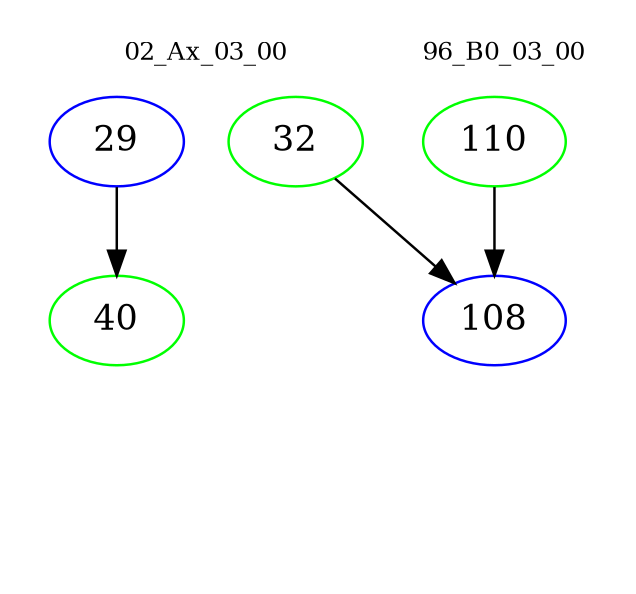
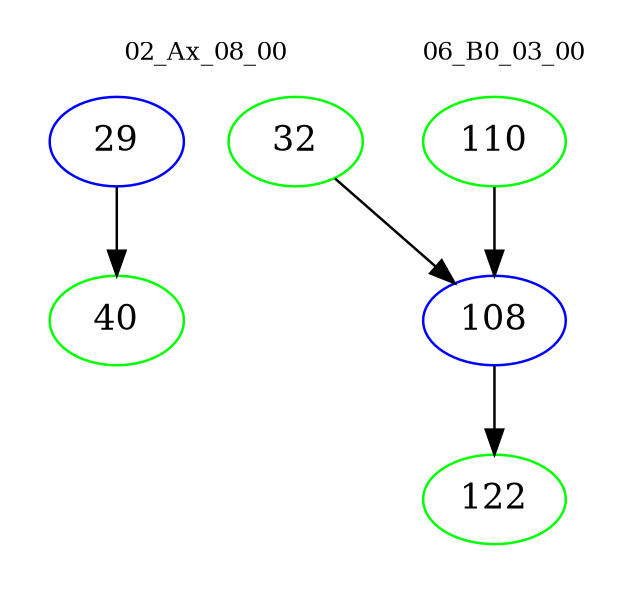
(206, 53) -> (206, 53)
(504, 53) -> (504, 53)
none -> (494, 499)
